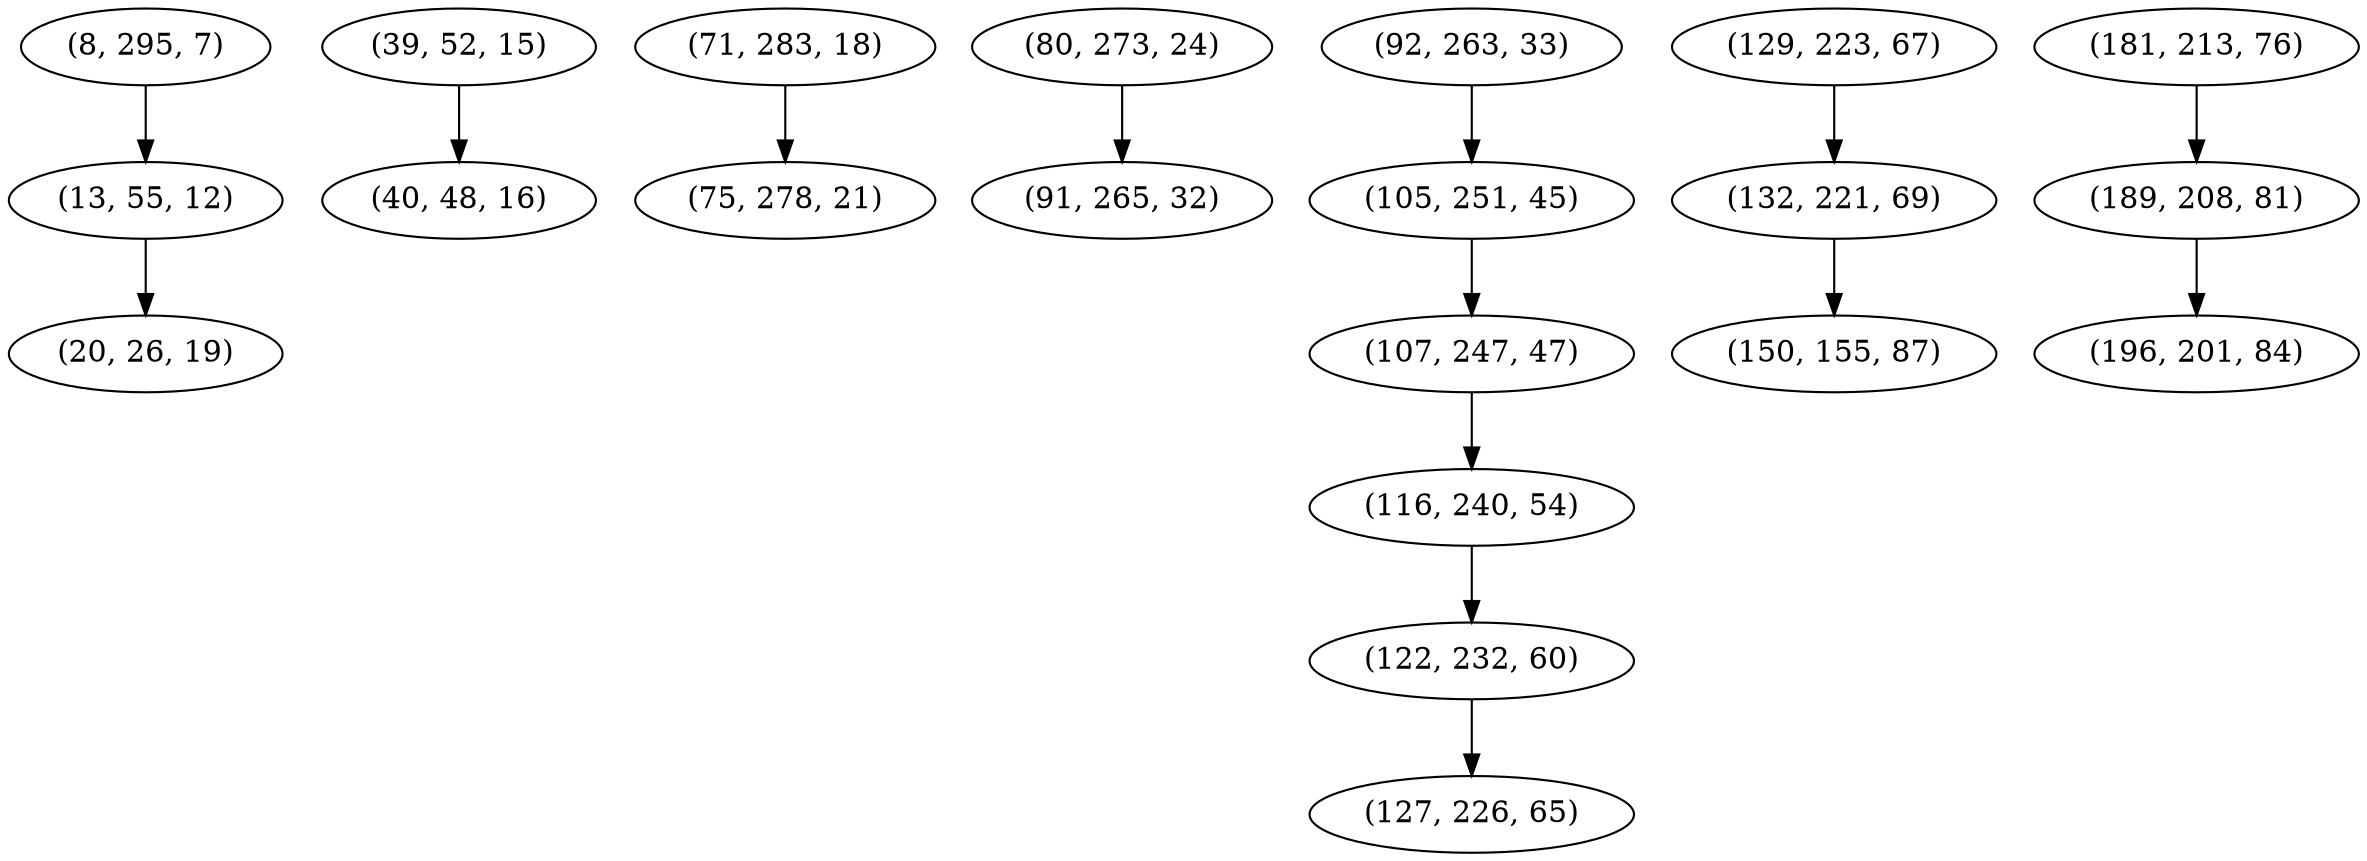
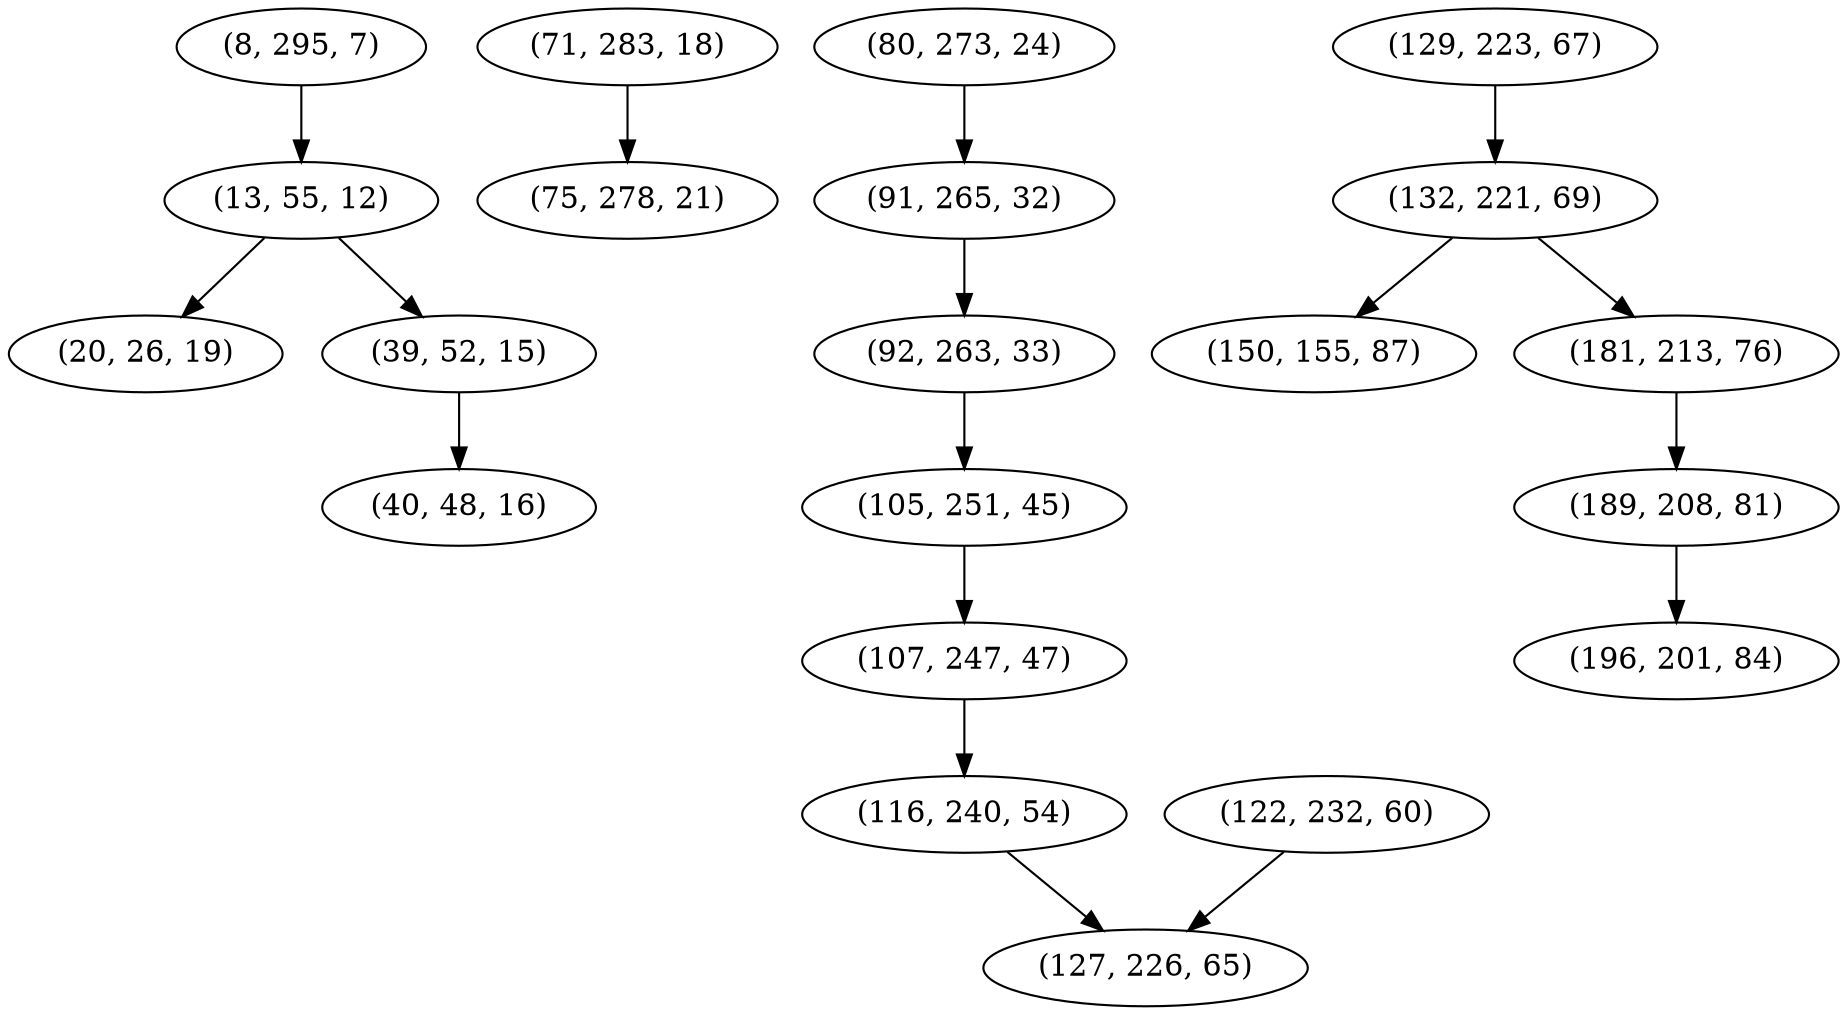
none -> (964, 267)
none -> (373, 270)
none -> (1577, 270)
(1472, 574) -> (1047, 884)
